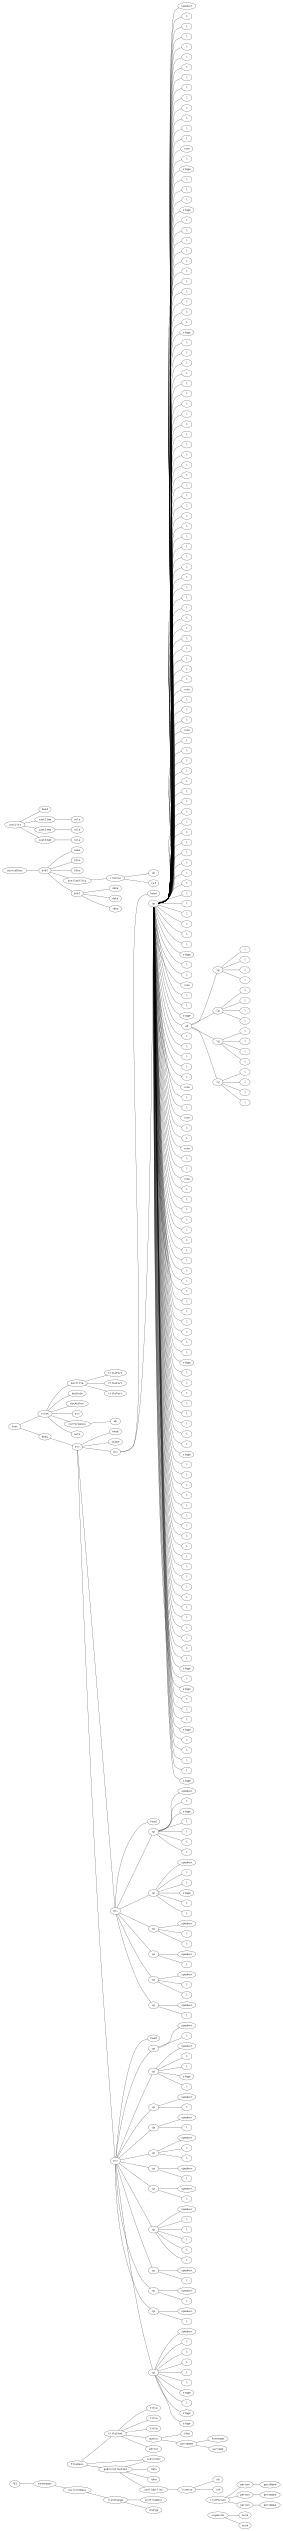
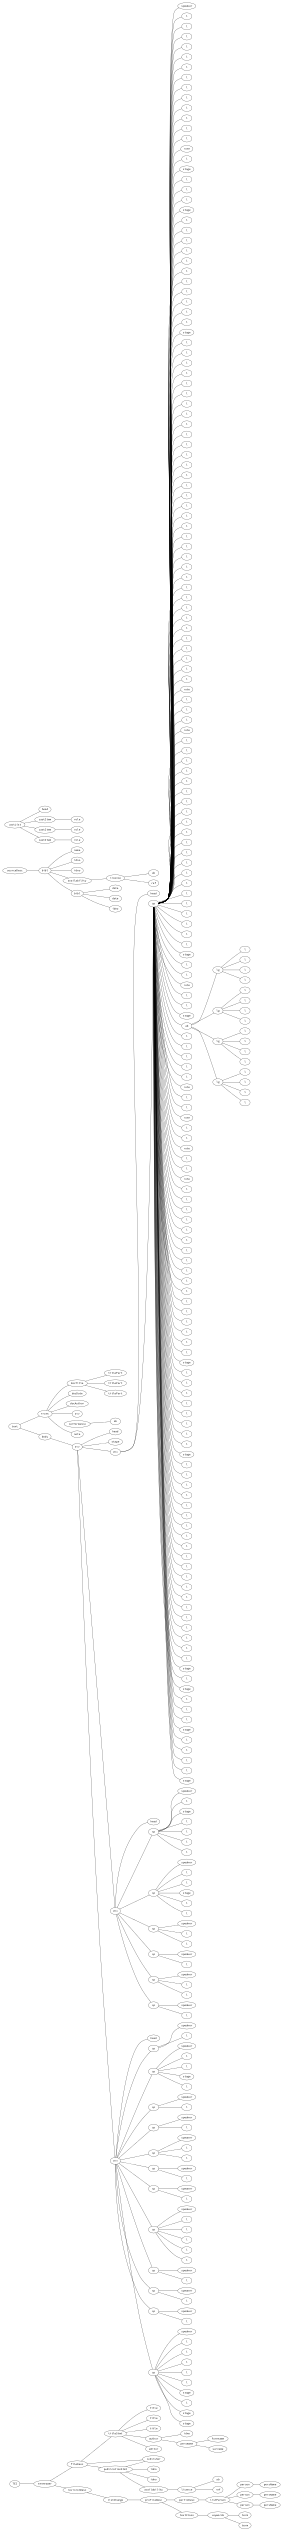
(60, 1419) -> none
none -> (61, 2474)
none -> (187, 2500)
(154, 2510) -> none
none -> (187, 2515)
